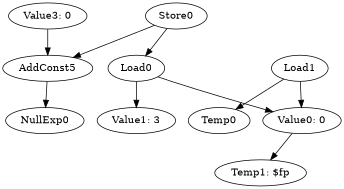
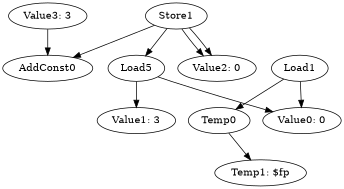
(48, 16) -> (48, 16)
(176, 16) -> (176, 16)
(48, 68) -> (48, 68)
(136, 68) -> (136, 68)
none -> (217, 68)
(45, 121) -> none
(284, 144) -> (237, 144)
